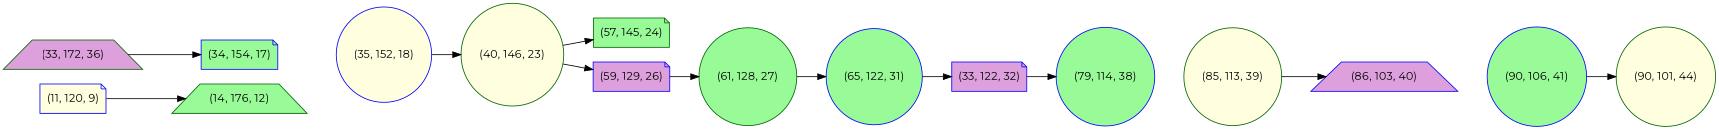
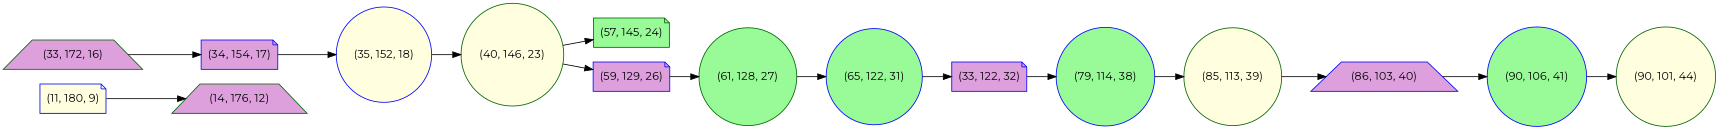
(73, 55) -> (73, 55)
(239, 55) -> (239, 55)
none -> (303, 55)
none -> (1165, 77)
none -> (1461, 77)
(73, 99) -> (73, 99)
(239, 99) -> (239, 99)
